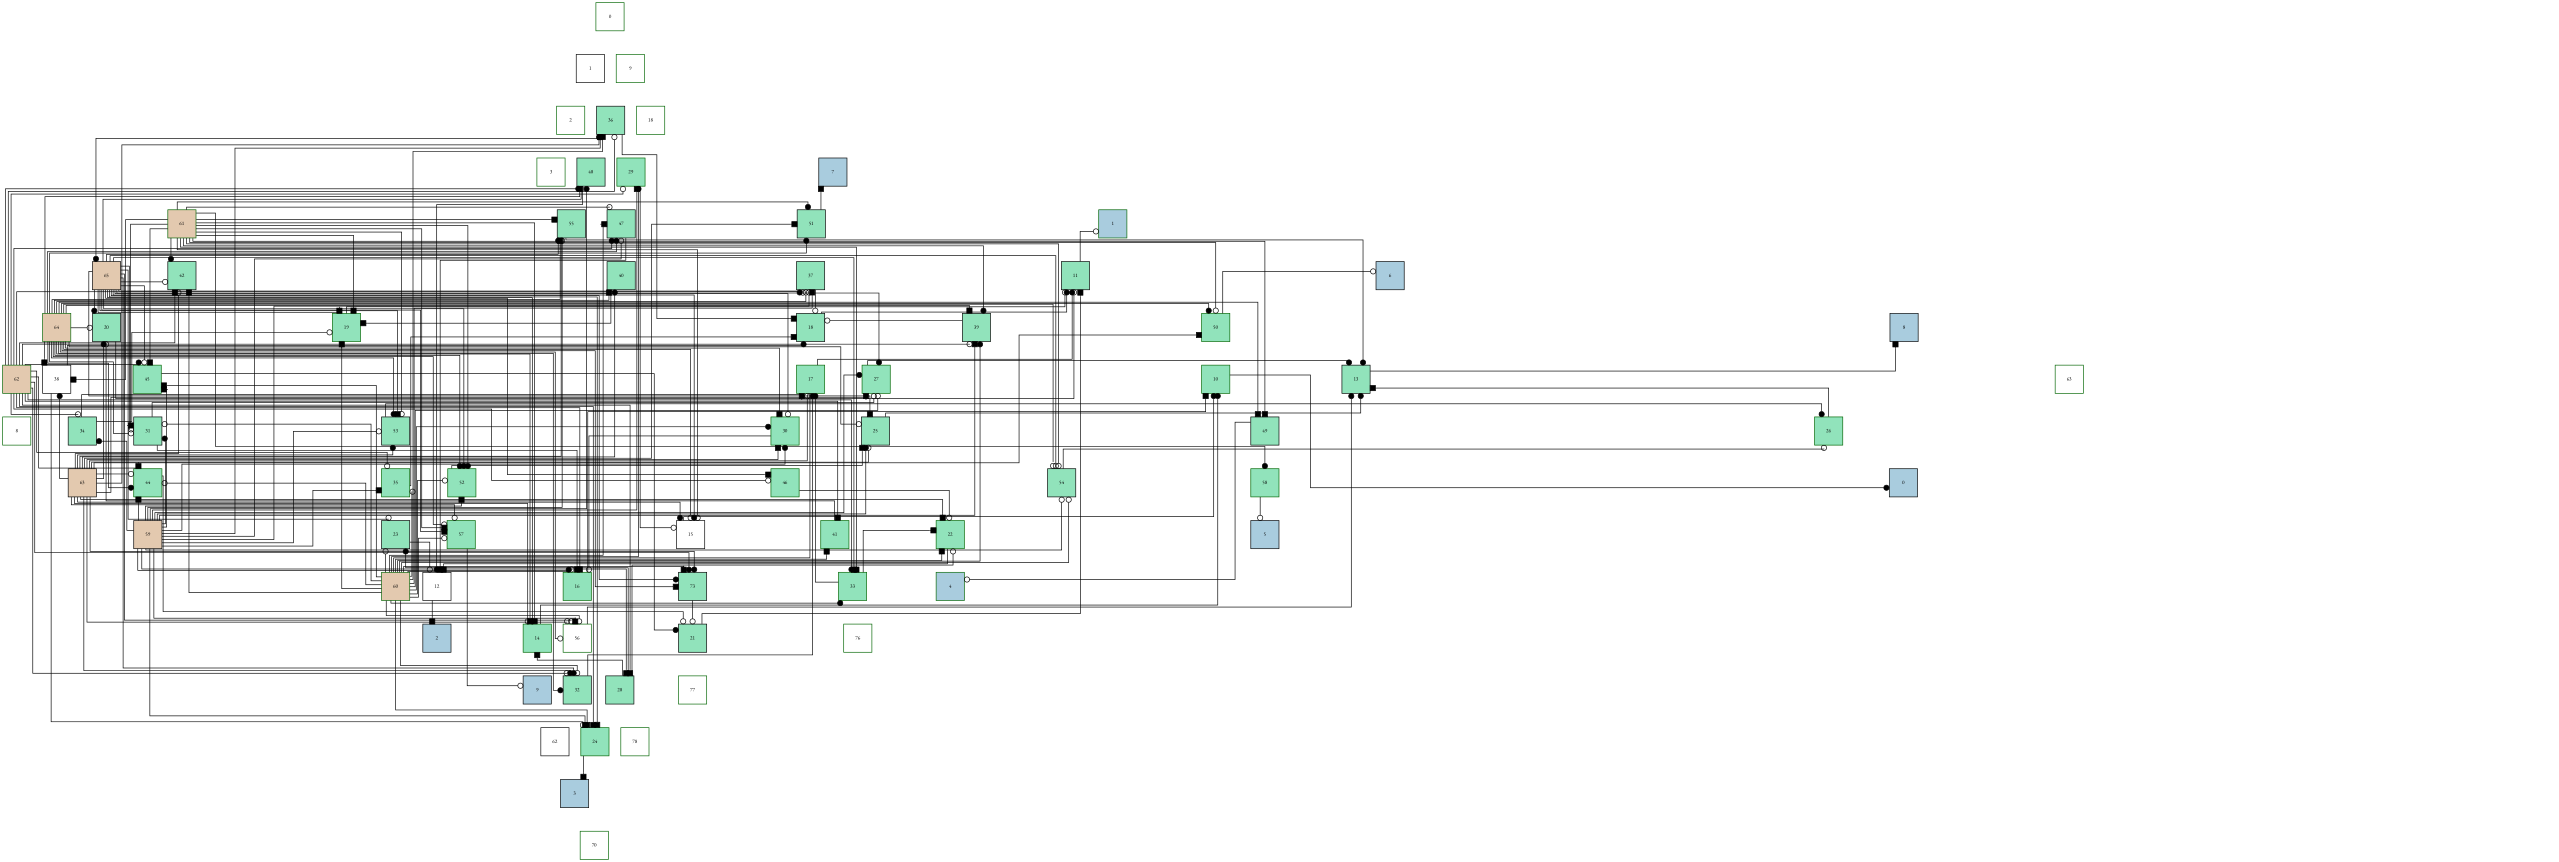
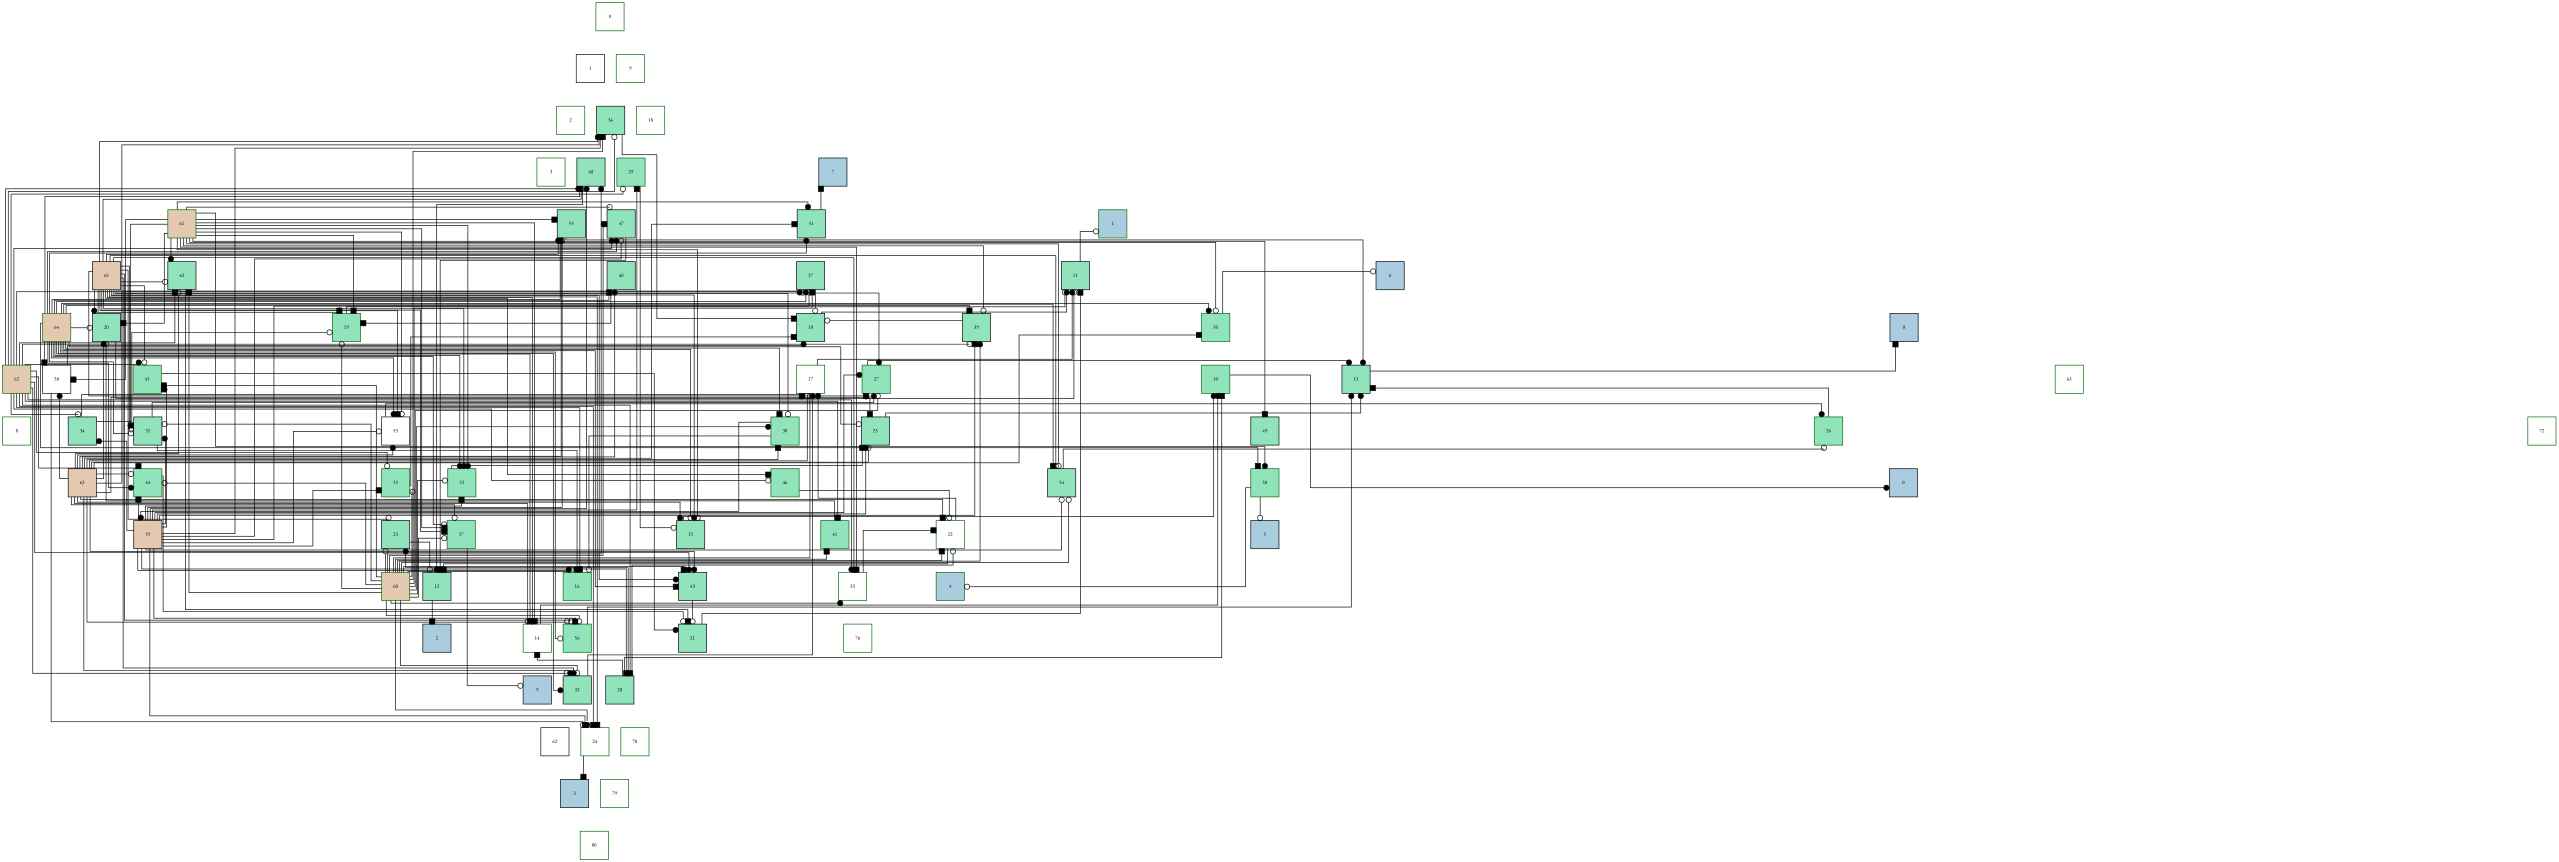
(292, 138) -> (290, 142)
(611, 246) -> (611, 246)
(150, 277) -> (164, 276)
(429, 302) -> (429, 302)
(707, 302) -> (593, 448)
(633, 304) -> (633, 304)
(811, 379) -> (811, 379)
(508, 403) -> (508, 403)
(822, 412) -> (1043, 658)
(396, 431) -> (396, 431)
none -> (2542, 431)
(447, 464) -> (499, 511)
(342, 495) -> (342, 495)
(815, 502) -> (818, 483)
(691, 535) -> (691, 535)
(950, 535) -> (950, 535)
(639, 537) -> (601, 489)
(1189, 580) -> (1160, 587)
(437, 586) -> (437, 586)
(693, 586) -> (693, 586)
(853, 586) -> (853, 586)
none -> (185, 601)
(537, 638) -> (537, 638)
(577, 638) -> (577, 638)
(693, 690) -> none
(442, 710) -> (442, 710)
(595, 742) -> (595, 742)
none -> (615, 794)
(594, 845) -> (594, 845)
